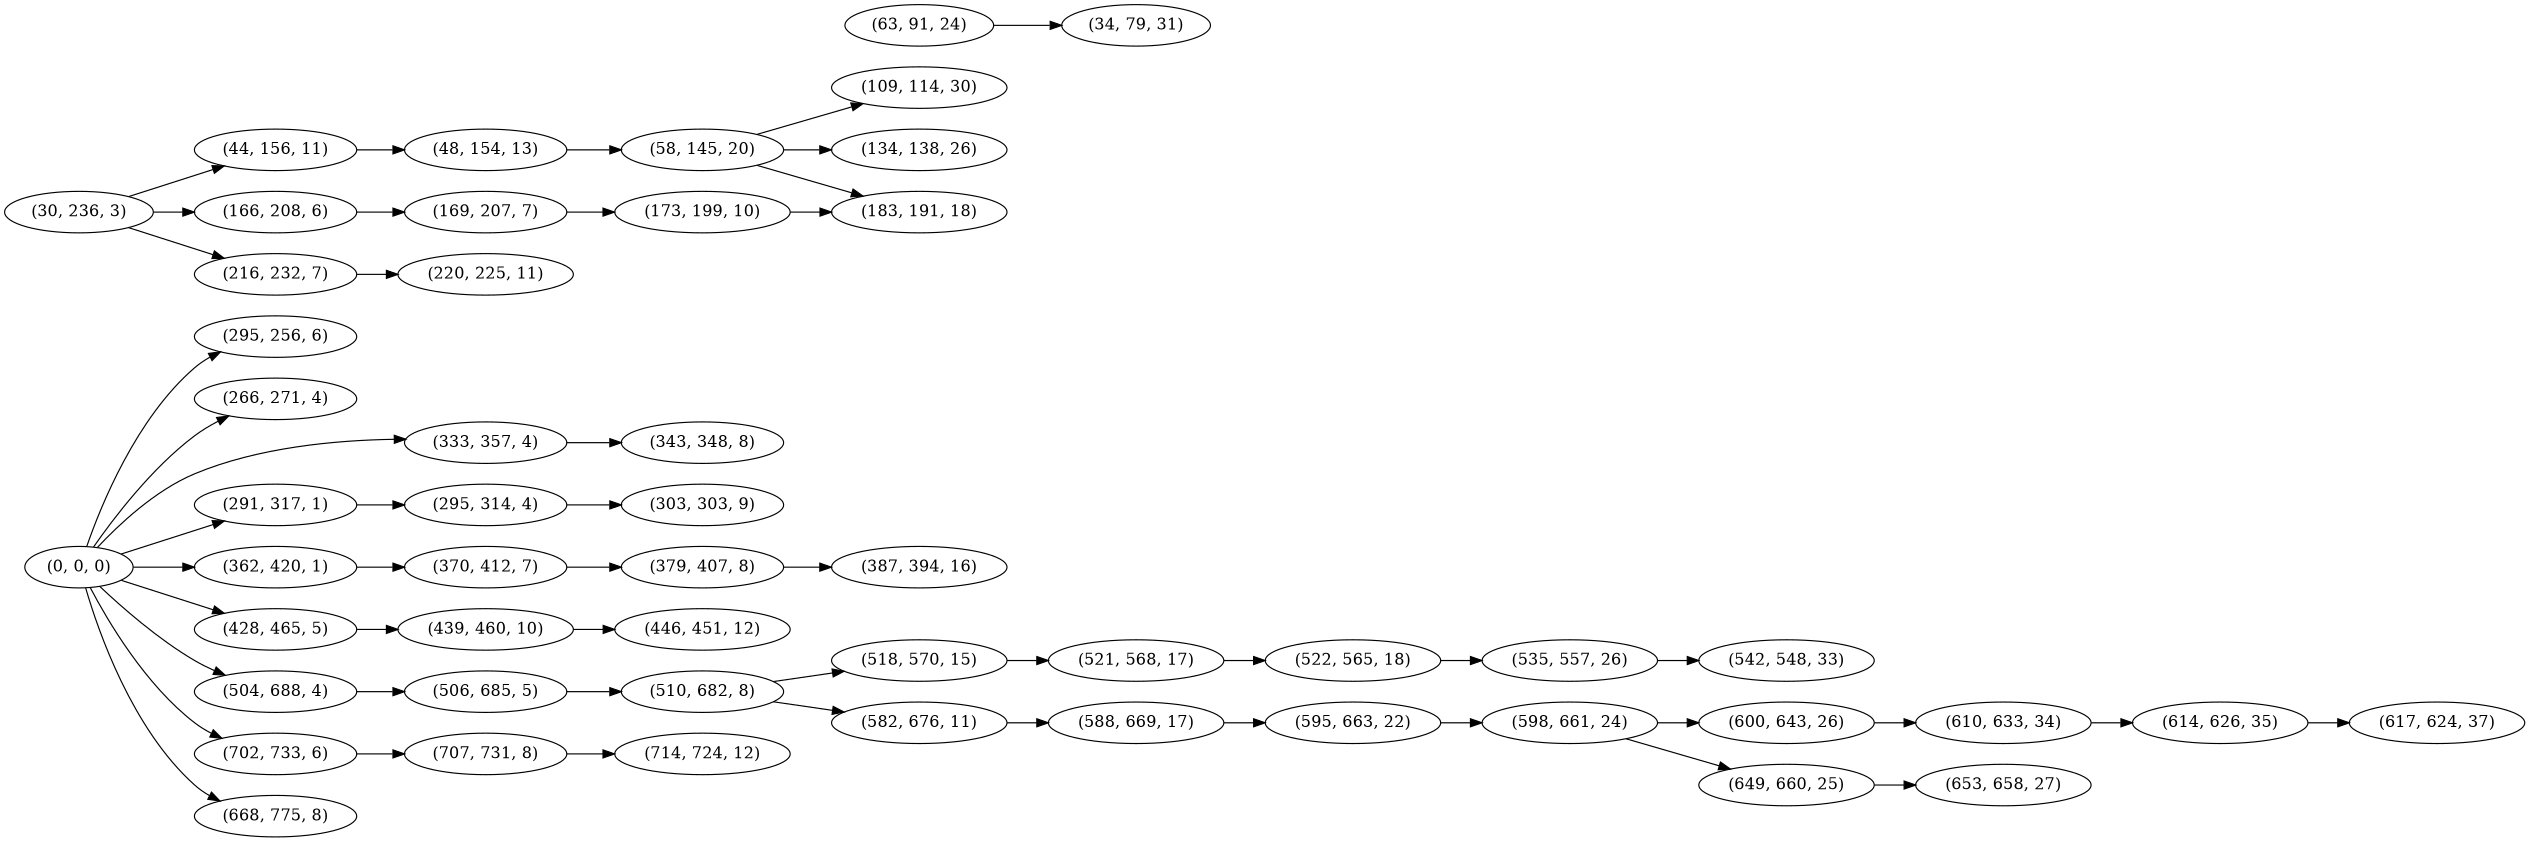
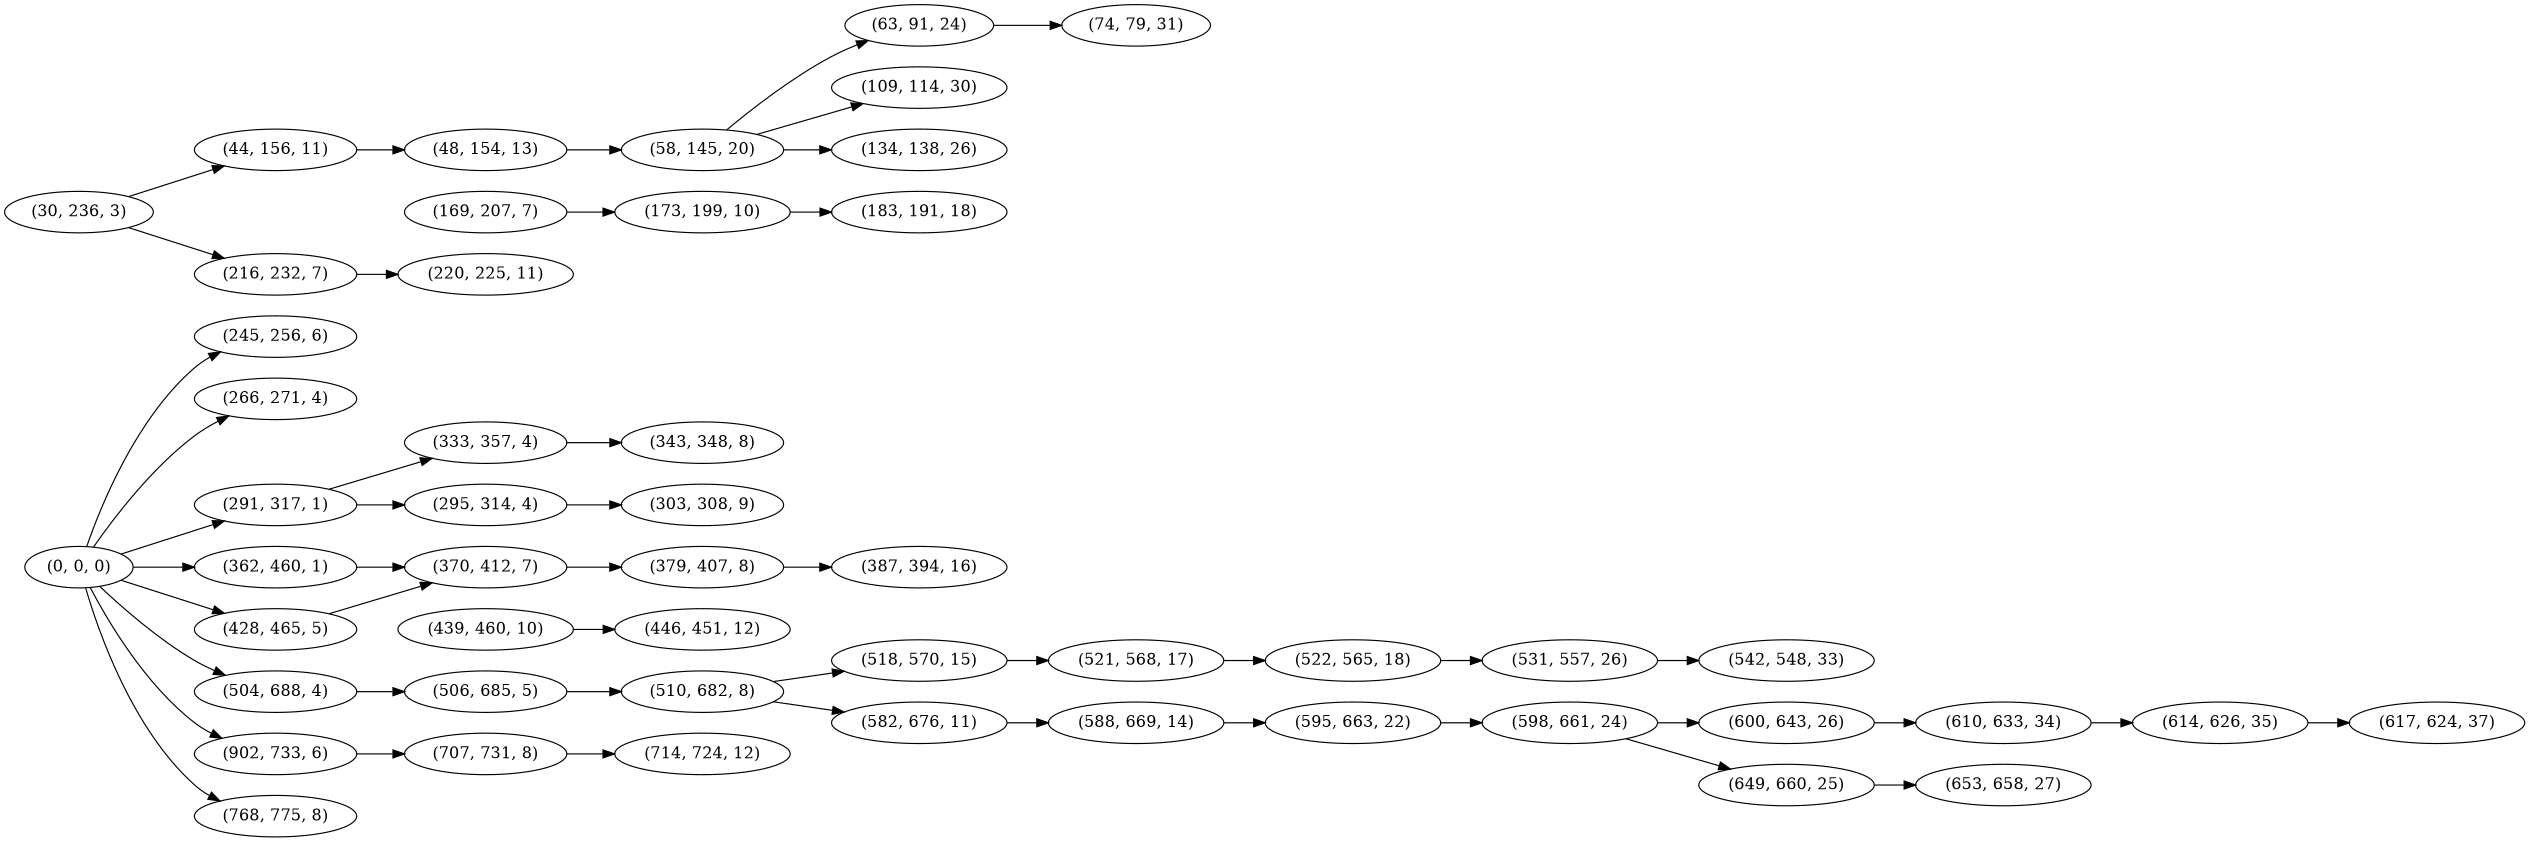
(1136, 25) -> (1136, 25)
(804, 179) -> (789, 83)
(276, 212) -> none
(276, 337) -> (276, 337)
(233, 461) -> (375, 475)
(702, 505) -> (702, 505)
(276, 567) -> (276, 567)
(372, 629) -> (375, 600)
(1570, 661) -> (1570, 661)
(1136, 723) -> (1136, 723)
(276, 754) -> (276, 754)
(276, 816) -> (276, 816)
